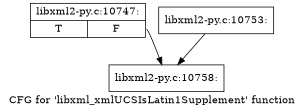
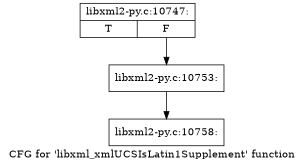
(154, 43) -> (167, 48)
